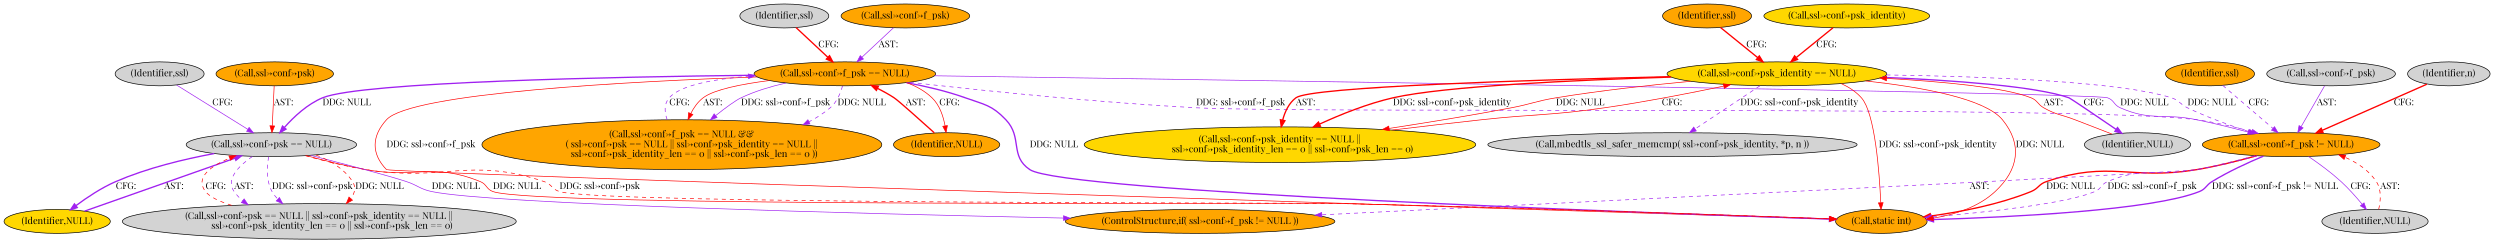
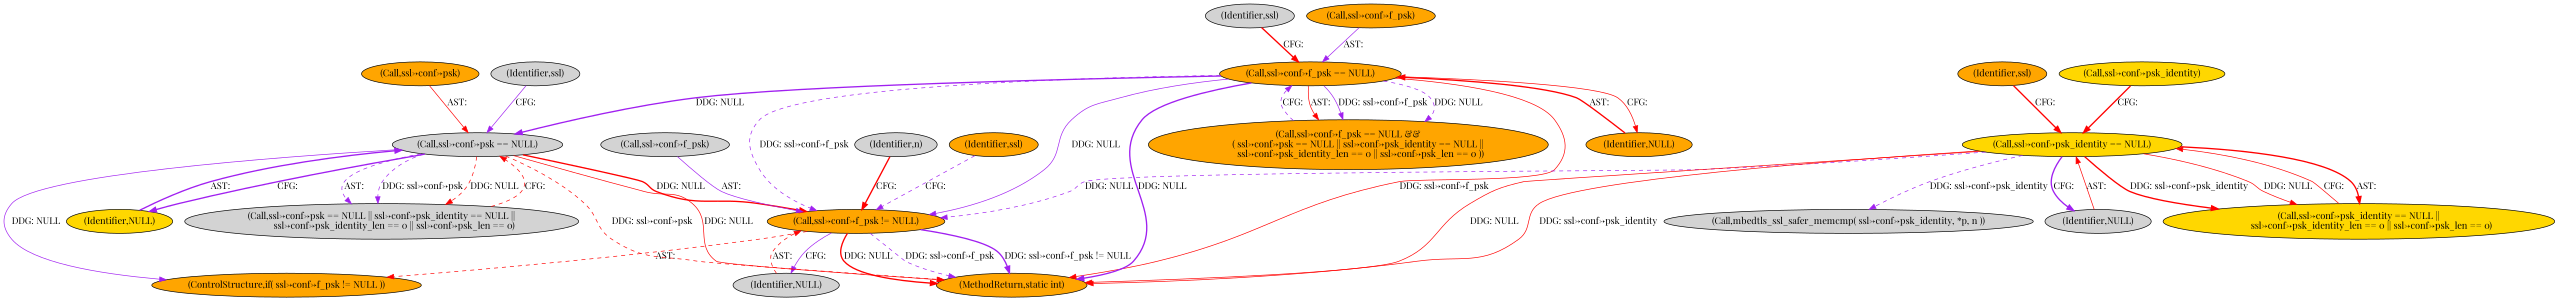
none -> (647, 185)
(1790, 192) -> (601, 258)
(1881, 221) -> (1012, 285)
